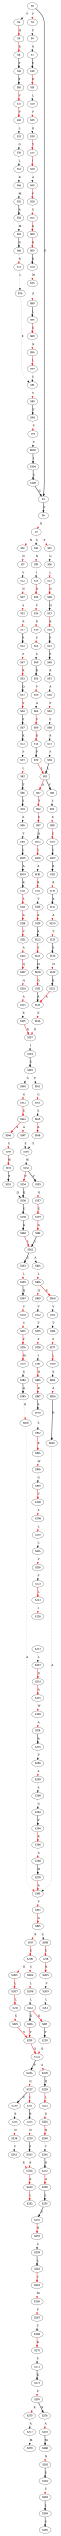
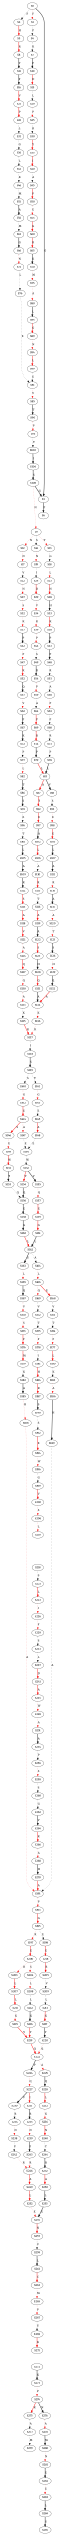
(40, 523) -> (35, 507)
(23, 702) -> (23, 702)
(38, 1551) -> none
none -> (38, 1633)
(37, 2015) -> (45, 2015)
none -> (33, 2211)
(37, 2358) -> none
(34, 2407) -> (34, 2407)
